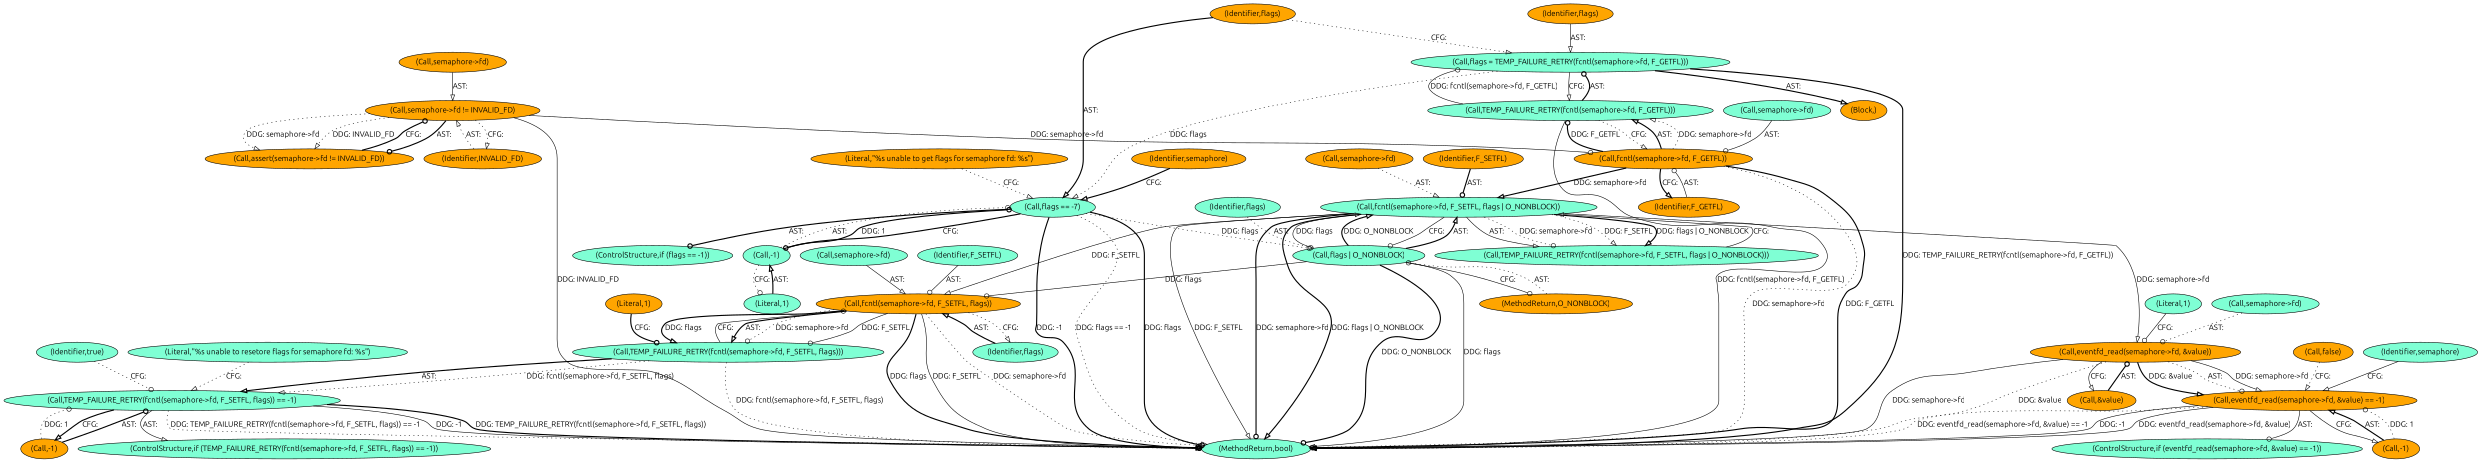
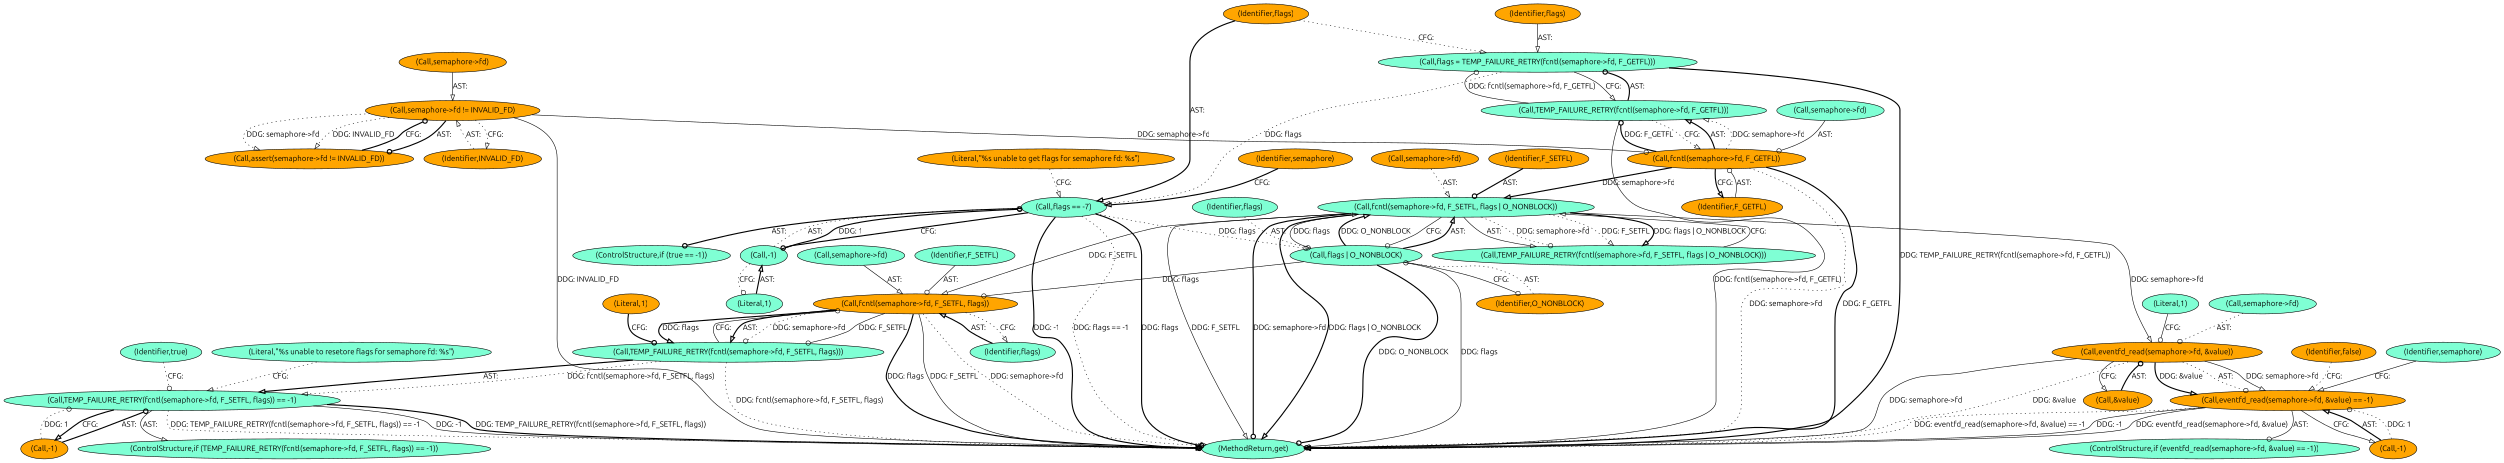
(1864, 111) -> none
(653, 256) -> (652, 256)
(1556, 304) -> (1540, 304)
(2323, 352) -> (2334, 352)
(1256, 449) -> (1253, 449)
